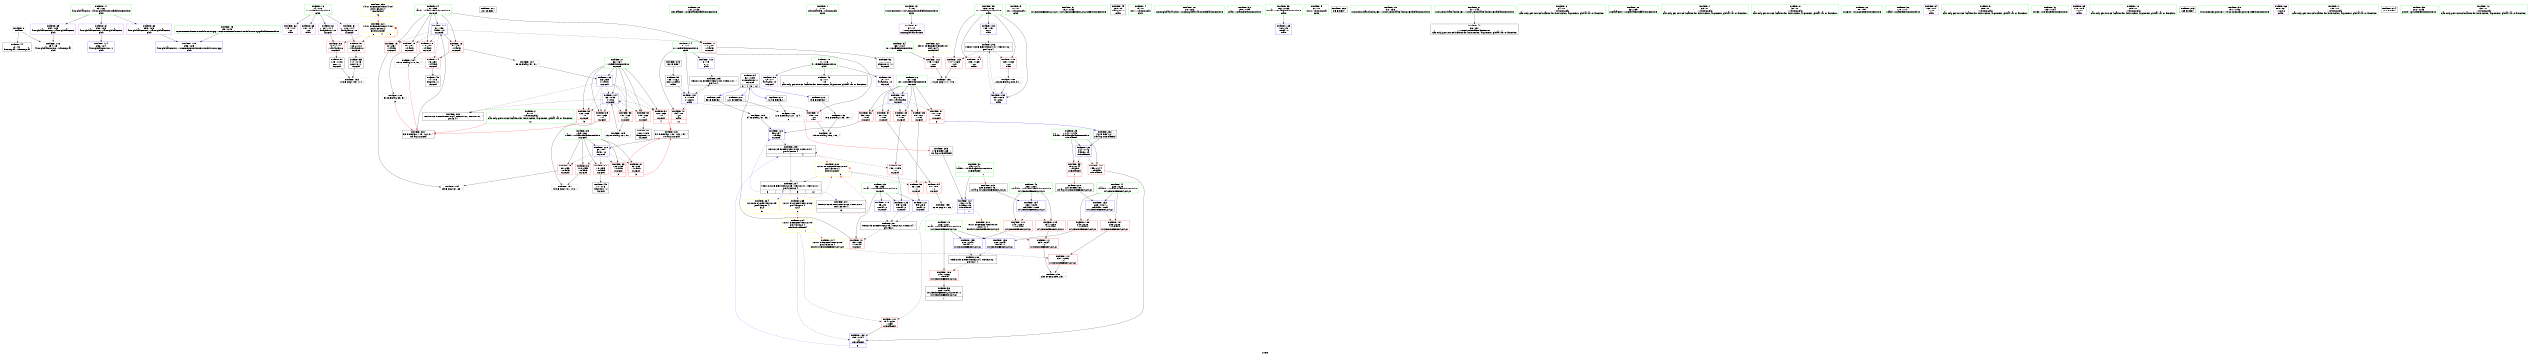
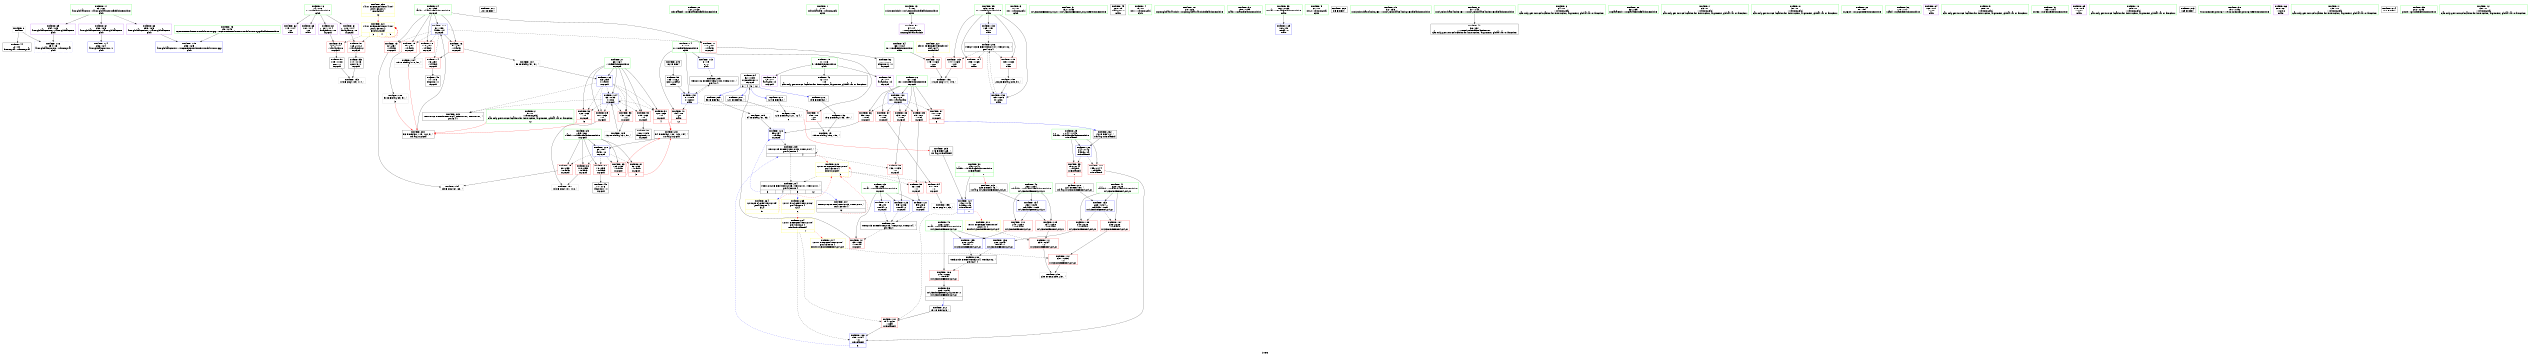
none -> (940, 309)
